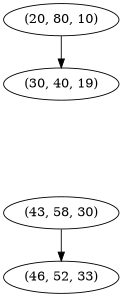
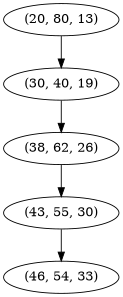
(61, 20) -> (61, 20)
none -> (61, 148)
(61, 213) -> (61, 213)
(61, 277) -> (61, 277)
